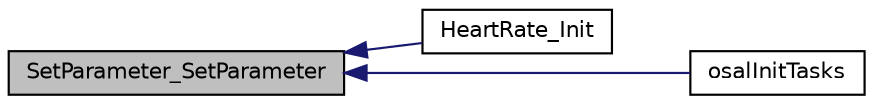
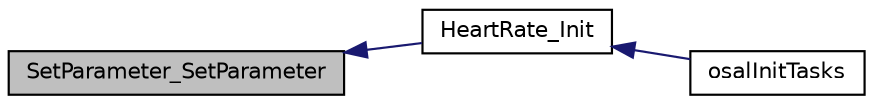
(528, 73) -> (662, 55)
